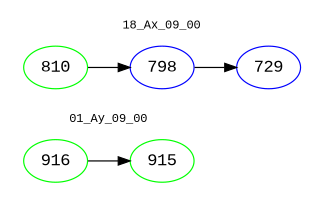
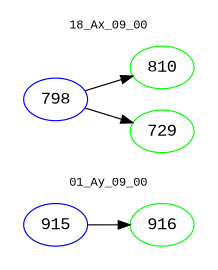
(103, 67) -> (103, 85)
(269, 67) -> (162, 131)
(103, 161) -> (103, 225)
(162, 161) -> (56, 225)
